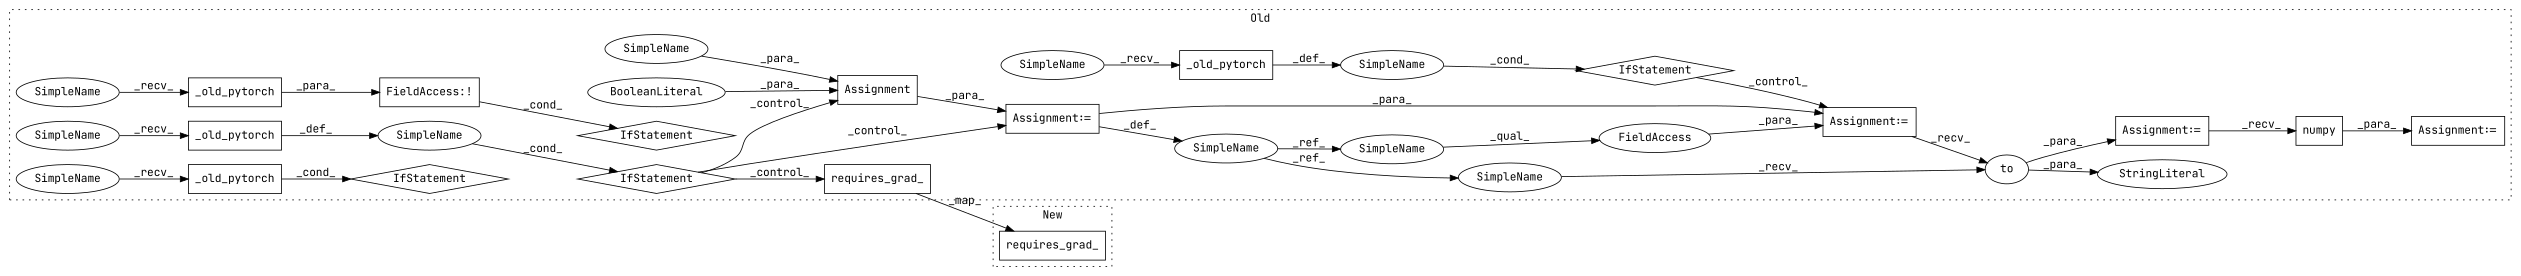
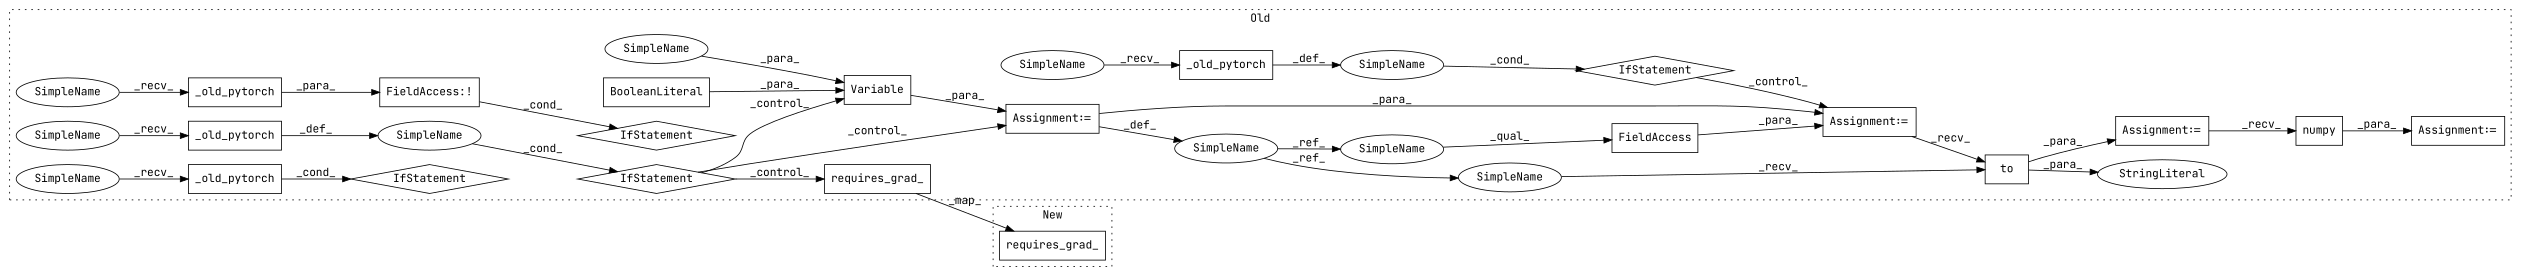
(878, 90) -> (878, 90)
(656, 92) -> (656, 92)
(1655, 138) -> (1655, 138)
(2007, 169) -> (2007, 169)
